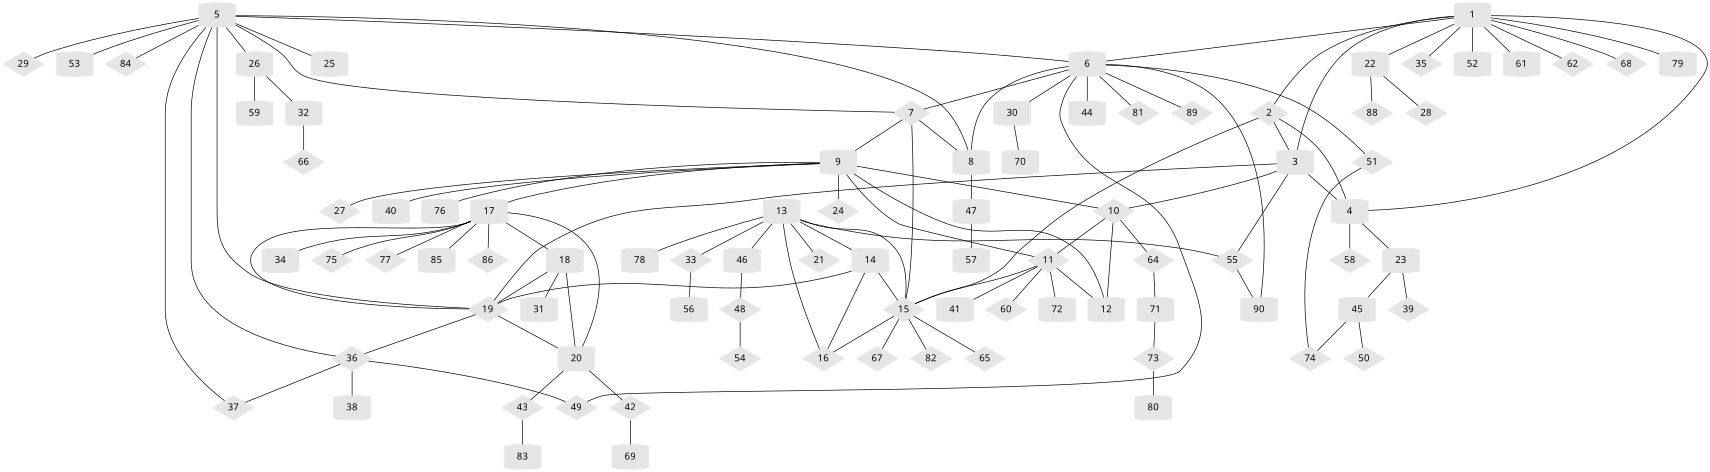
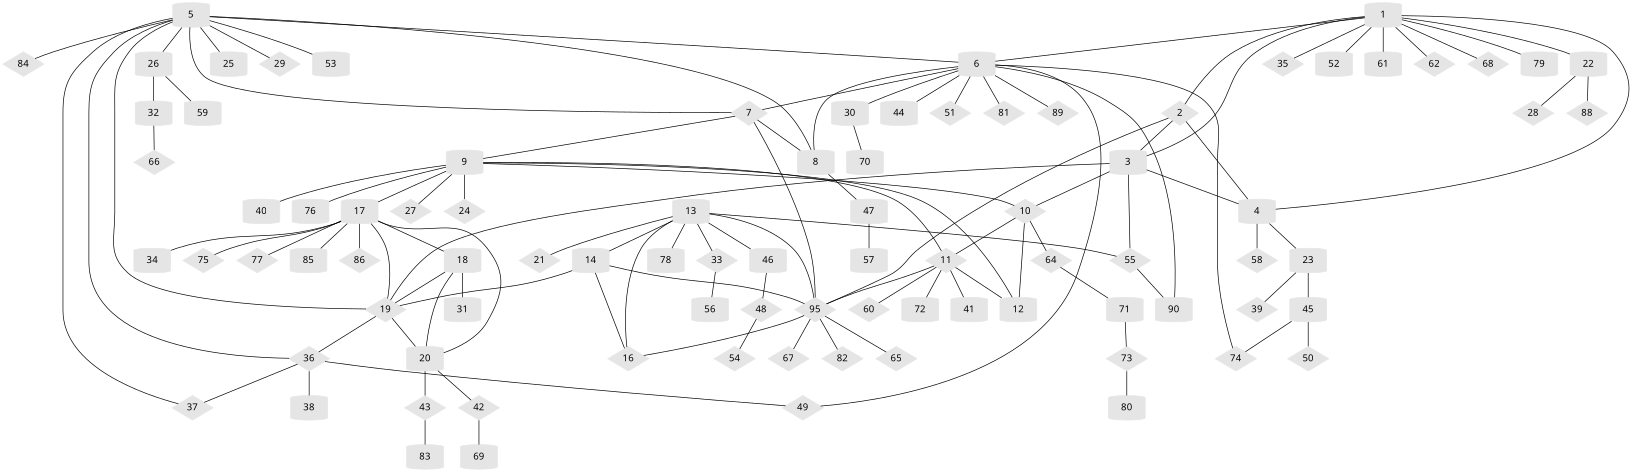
(1309, 248) -> (1210, 107)
(904, 310) -> (815, 310)
